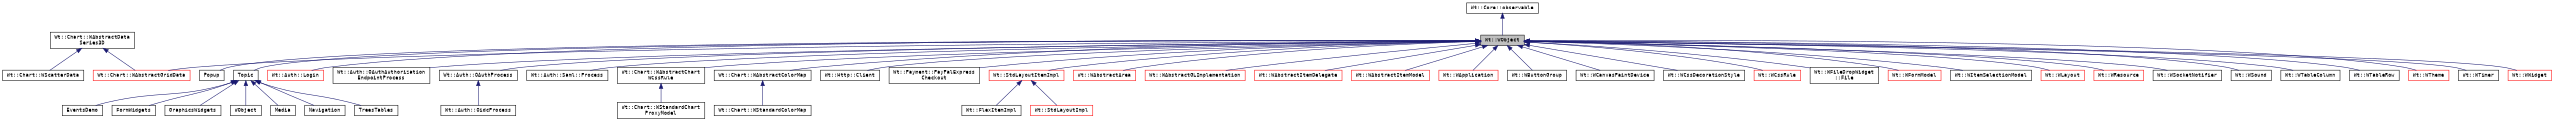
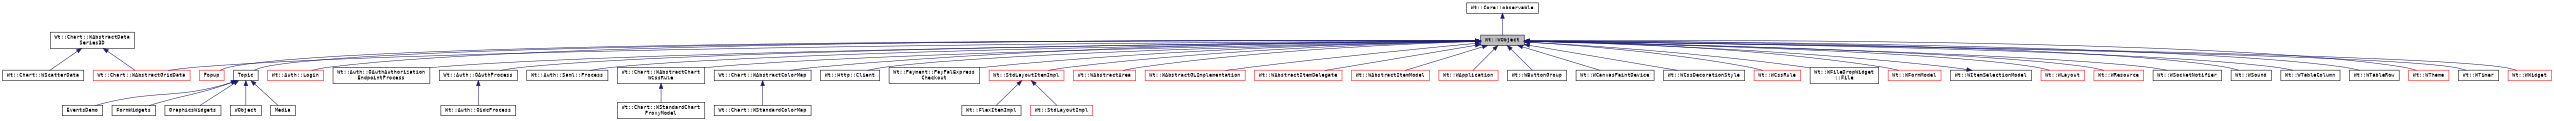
(1833, 57) -> (1812, 55)
(212, 75) -> (212, 75)
(325, 110) -> none
(376, 110) -> none
